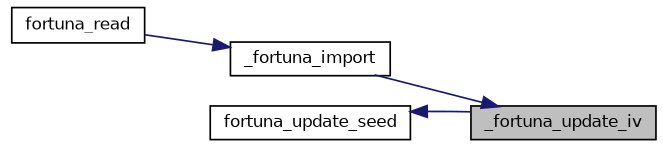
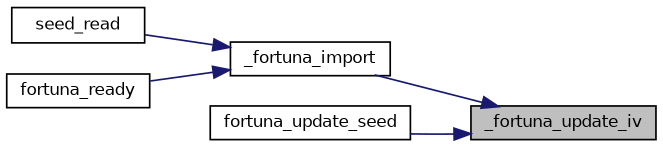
(78, 25) -> (78, 25)
none -> (78, 91)
(449, 111) -> (432, 134)
